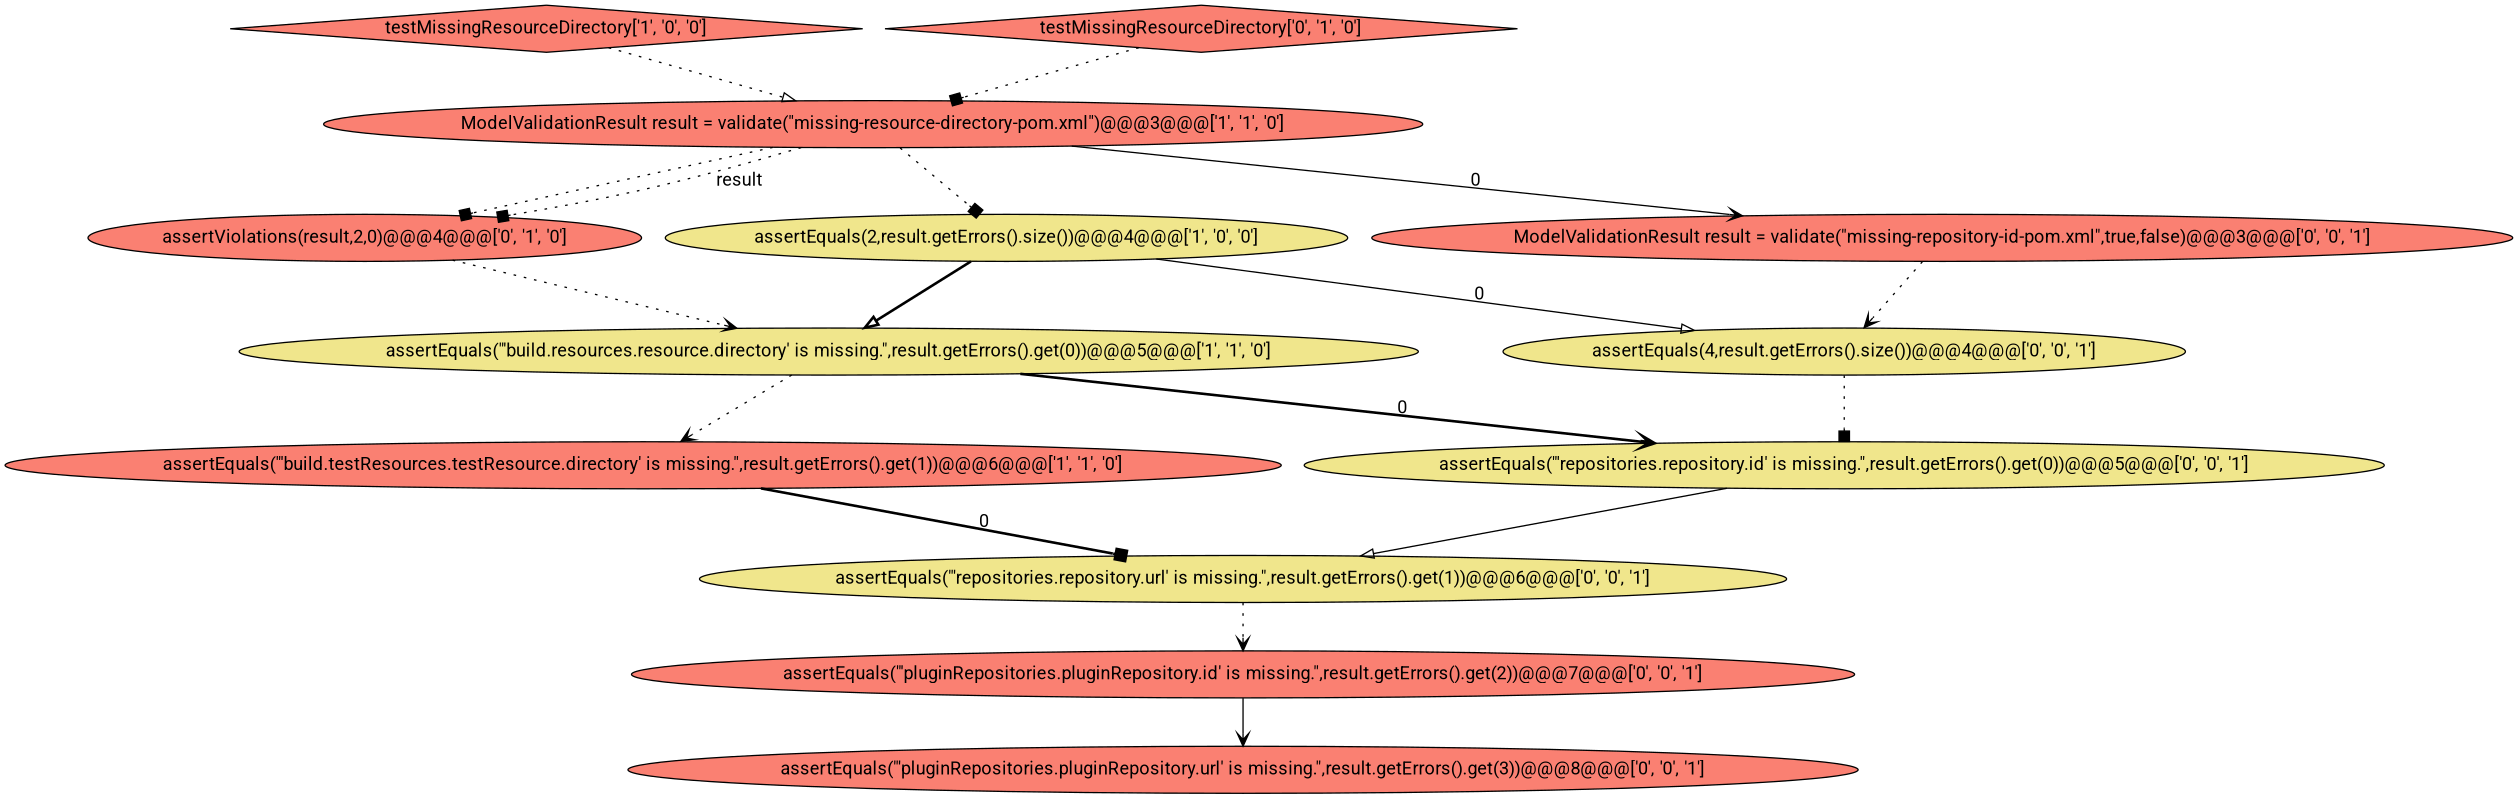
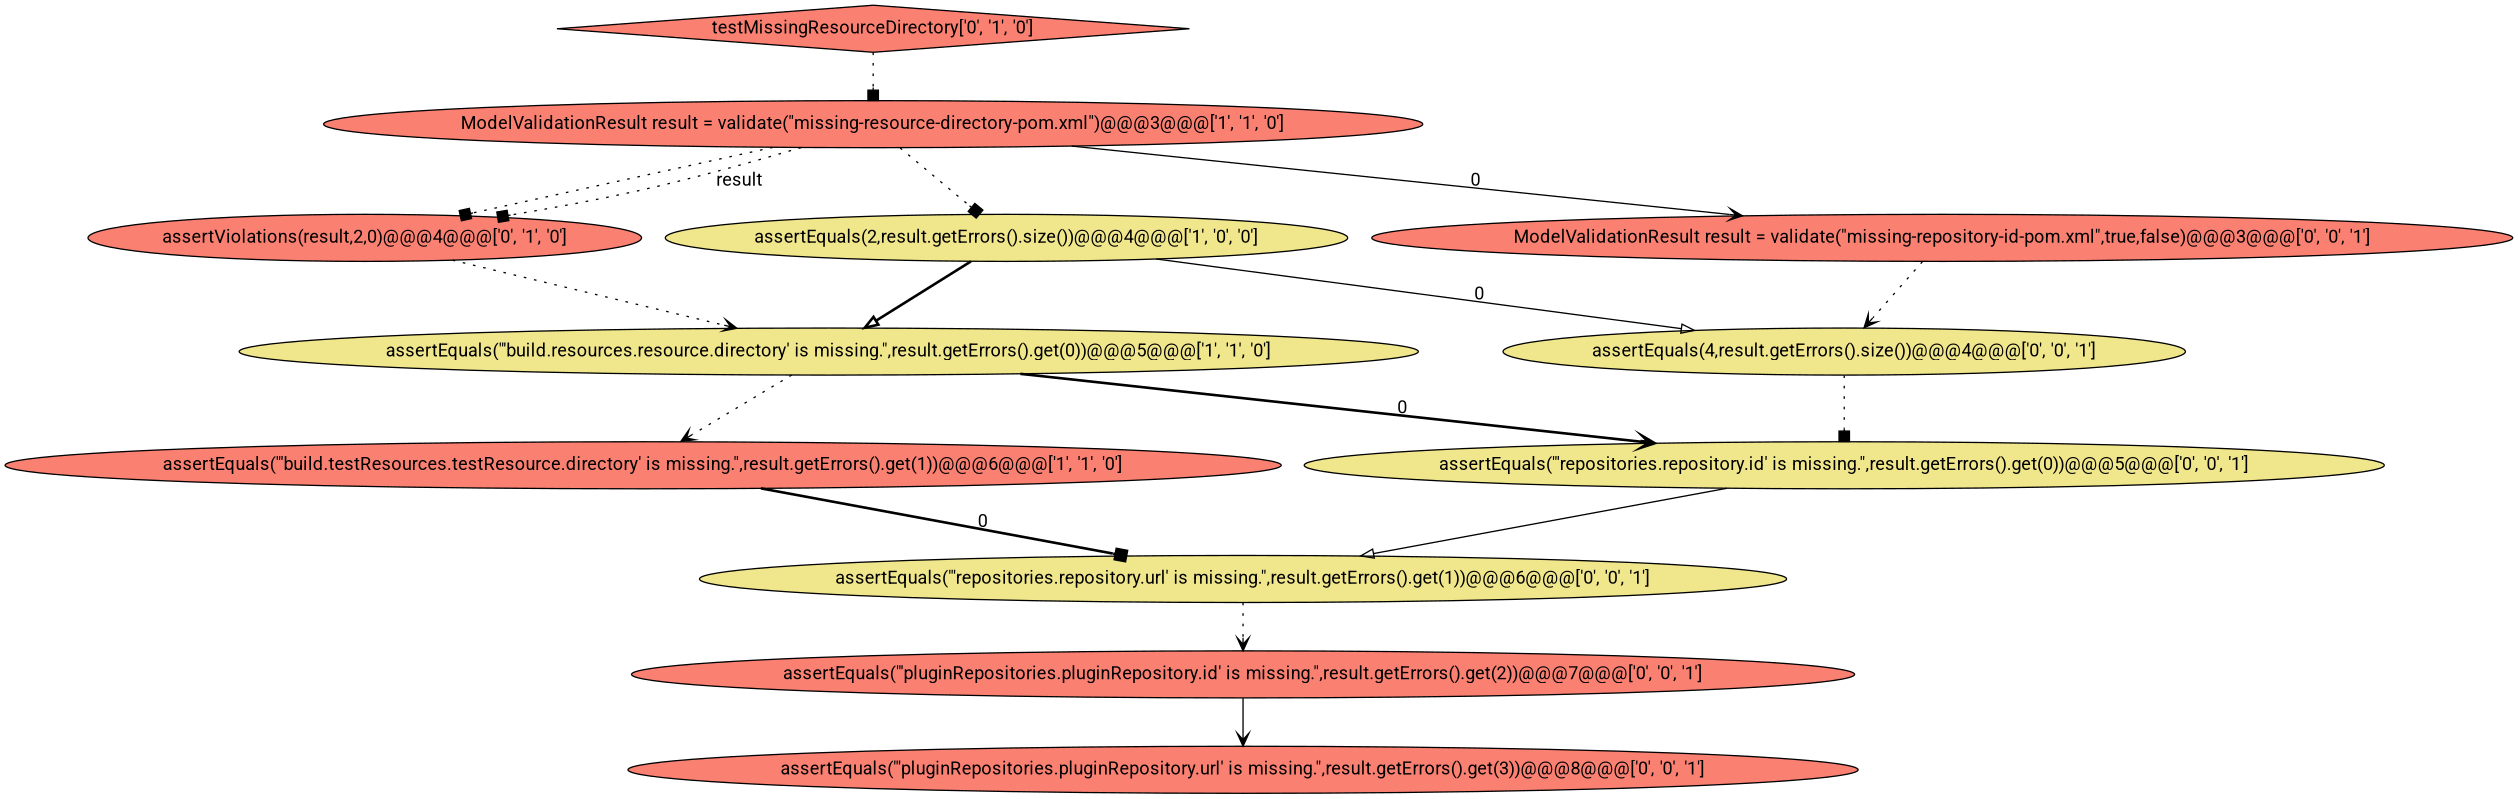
(546, 29) -> none
